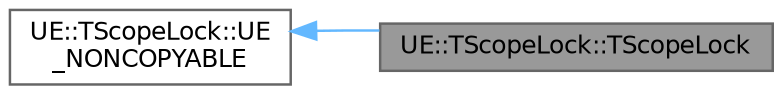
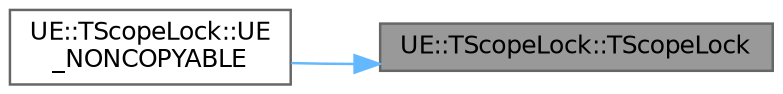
(348, 30) -> (323, 64)
